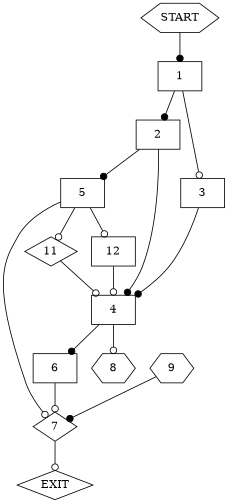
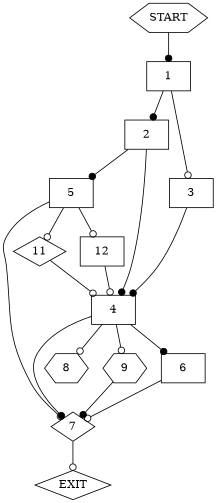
none -> (119, 336)
none -> (37, 354)
